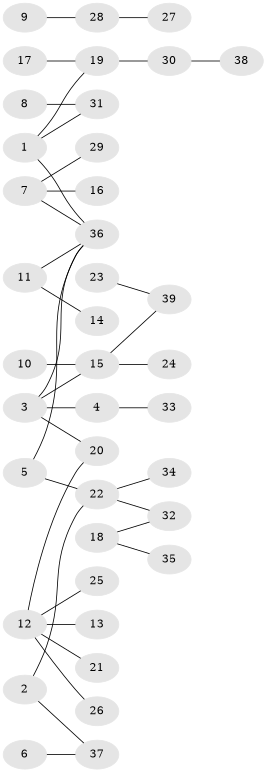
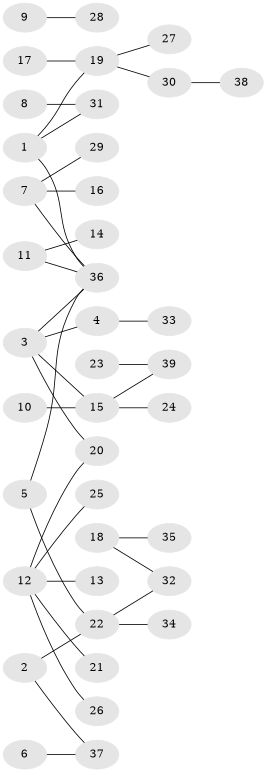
(133, 18) -> (133, 50)
